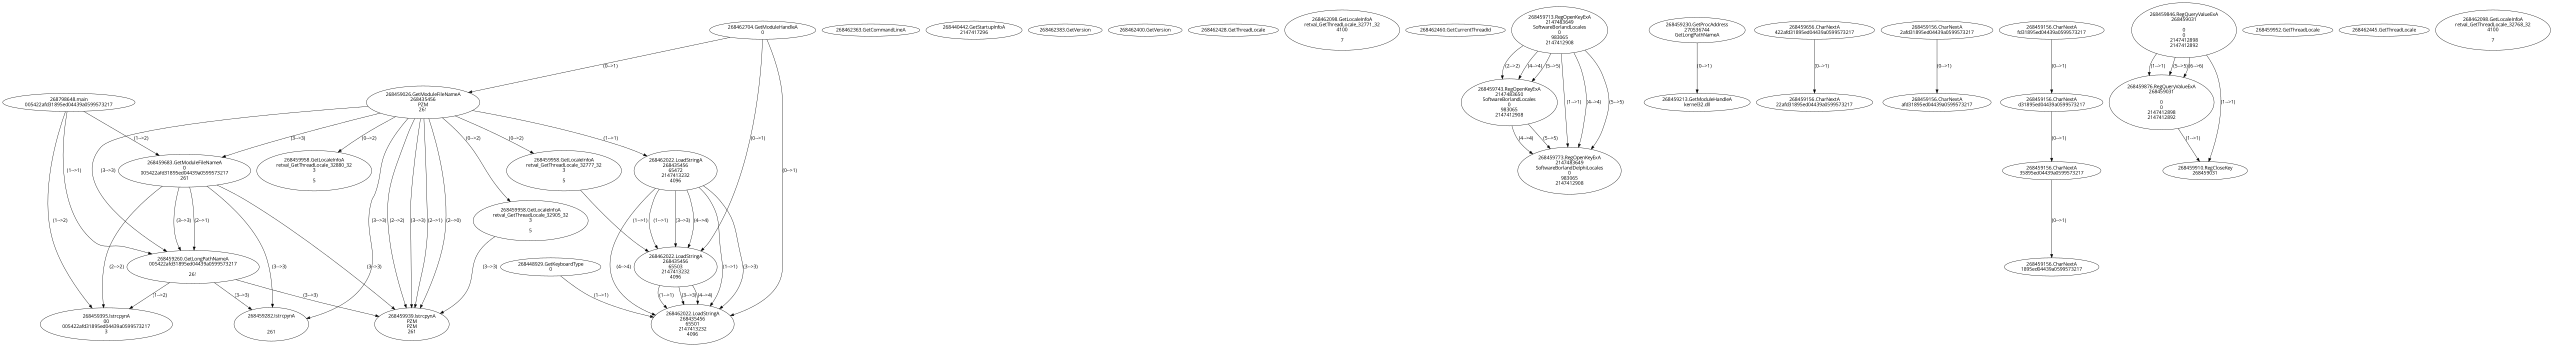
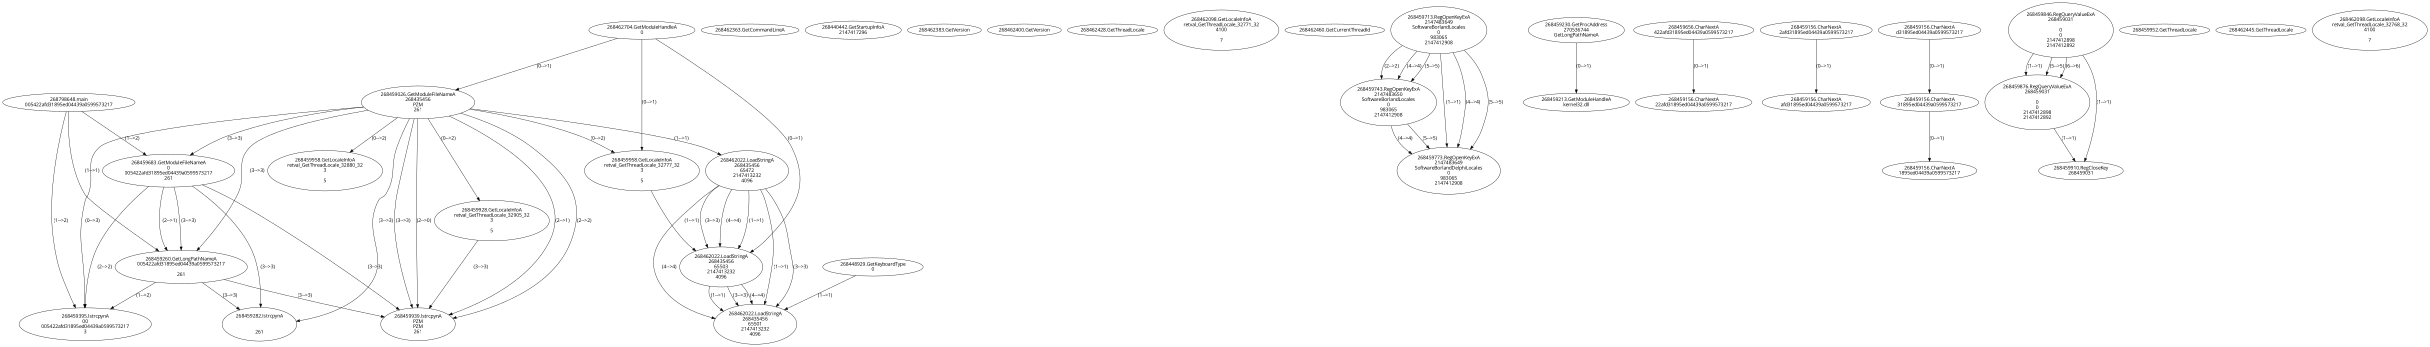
(2052, 30) -> none
none -> (150, 132)
(2052, 171) -> (1930, 102)
(782, 188) -> (642, 93)
(531, 221) -> (492, 221)
